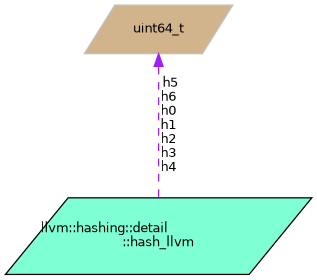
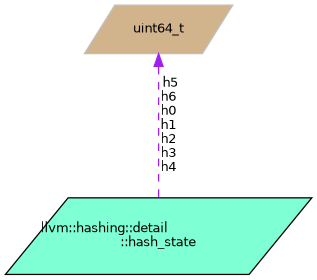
(159, 236) -> (159, 236)
